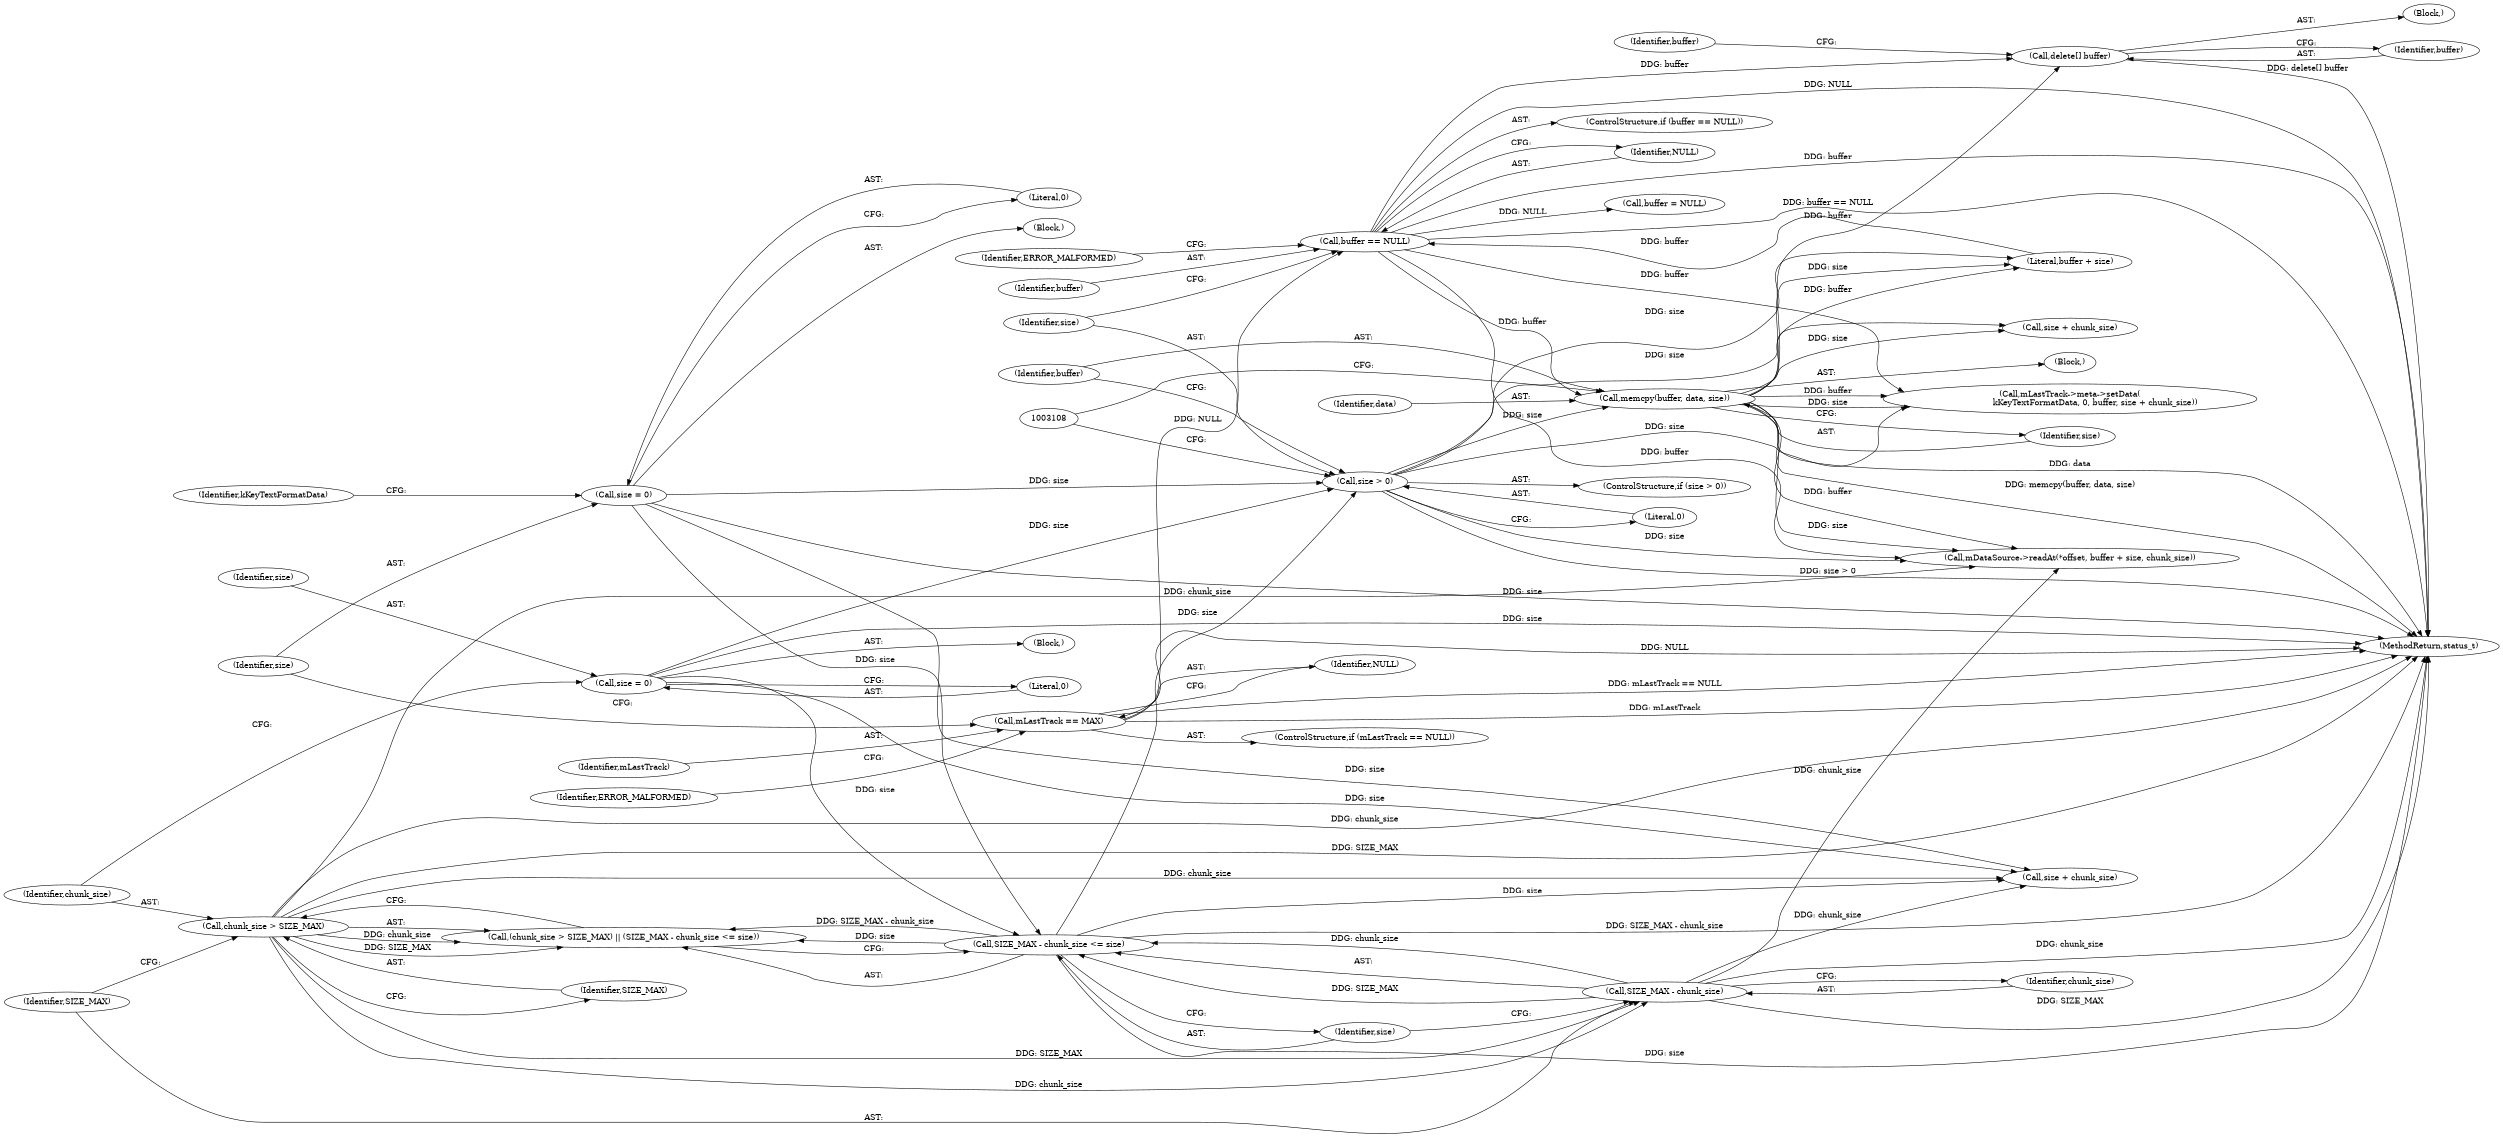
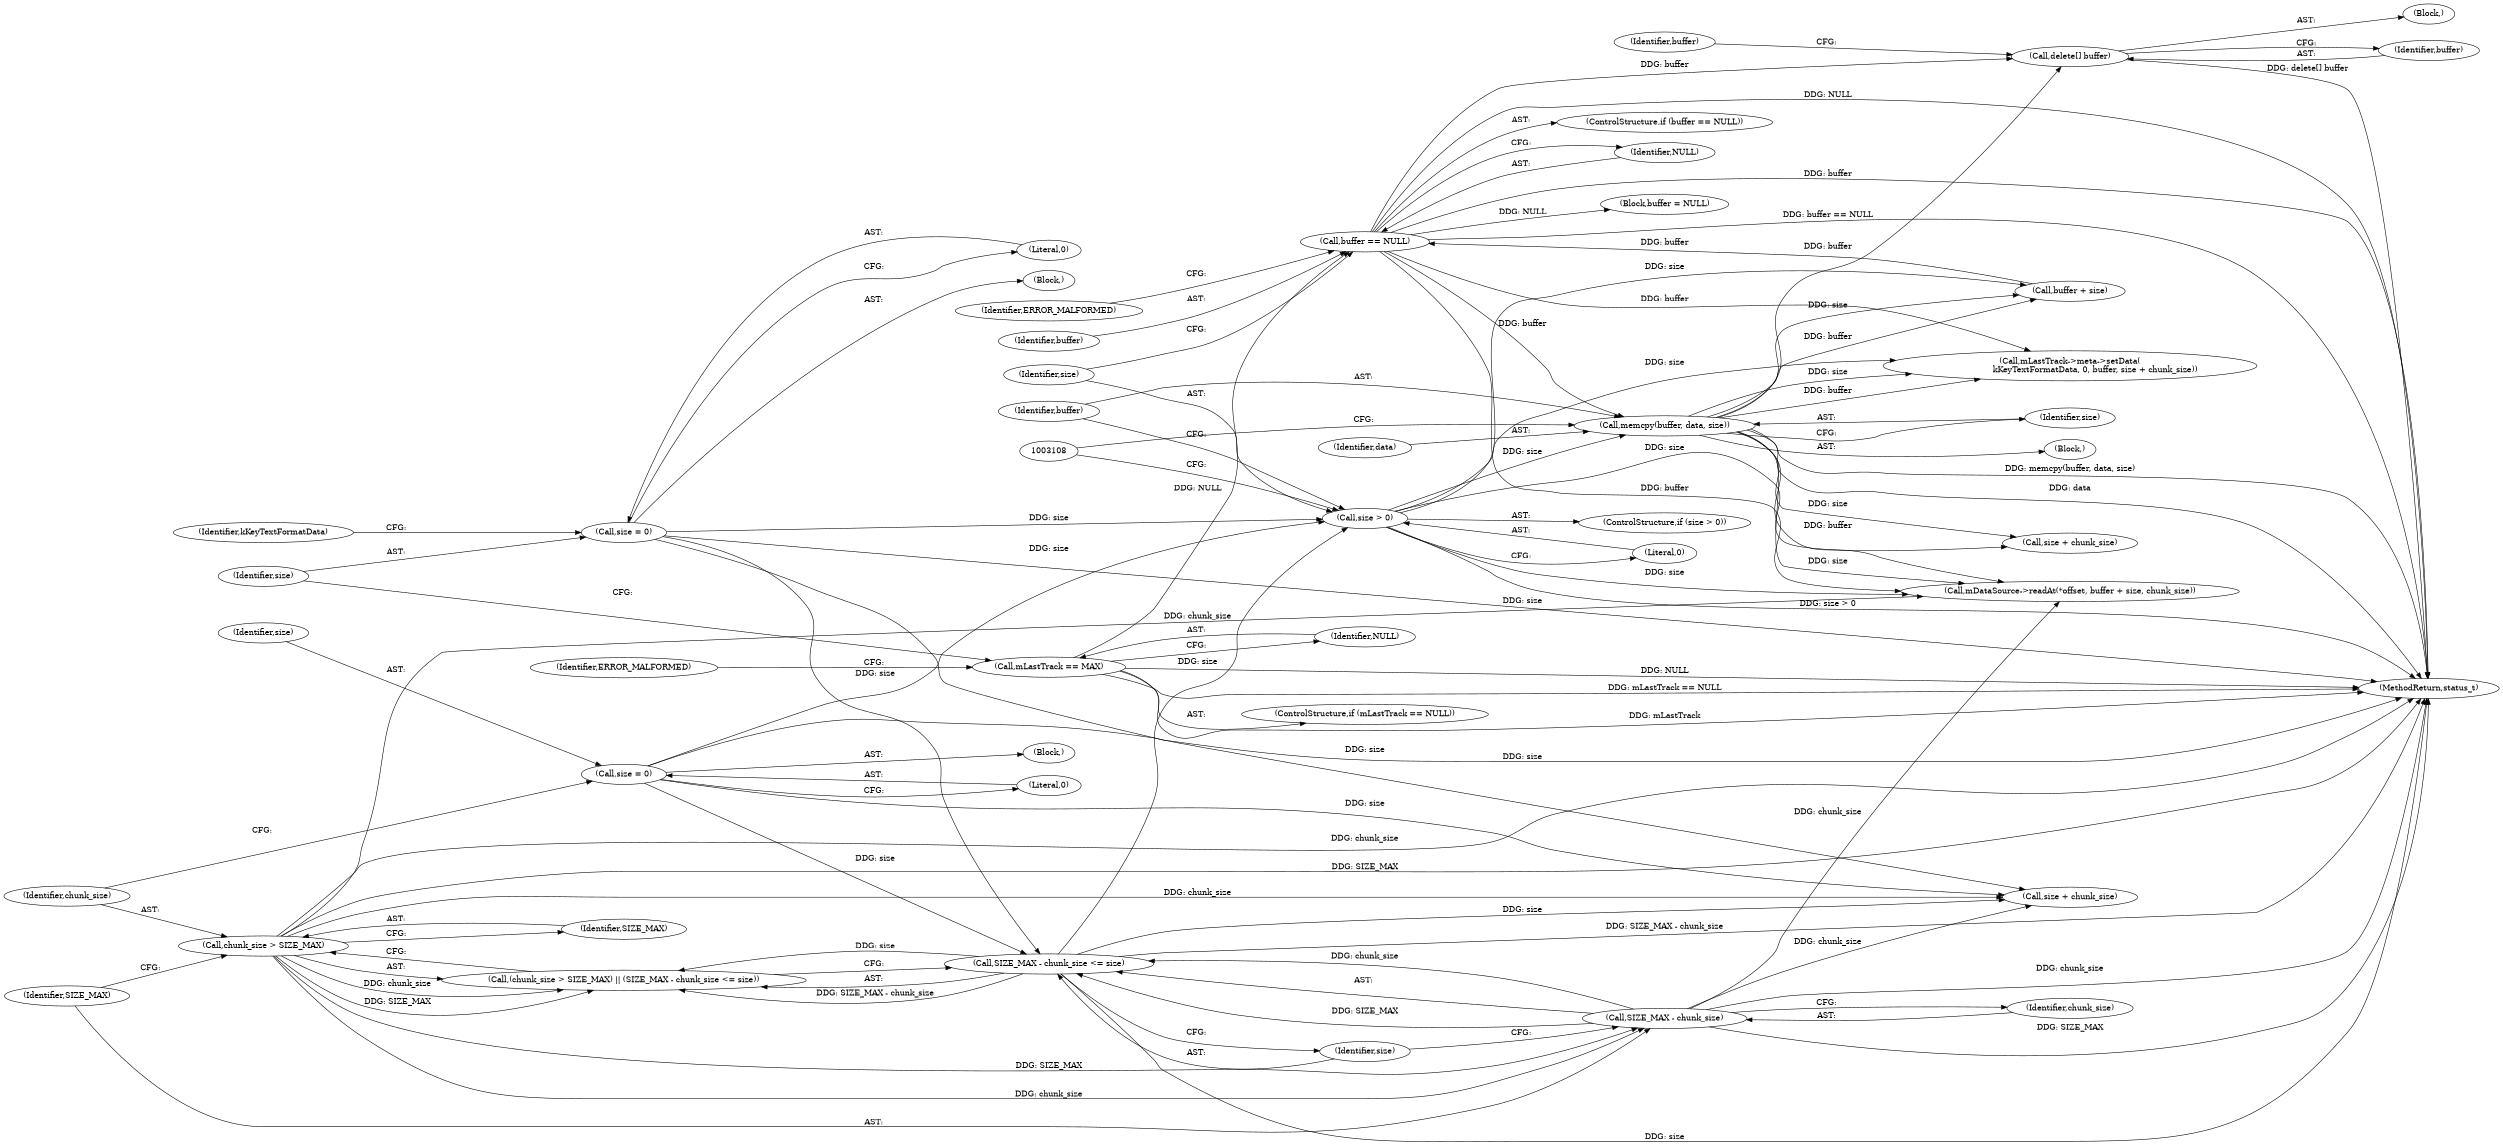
(1665, 204) -> (1665, 204)
(2070, 262) -> (2070, 291)
(624, 768) -> none
